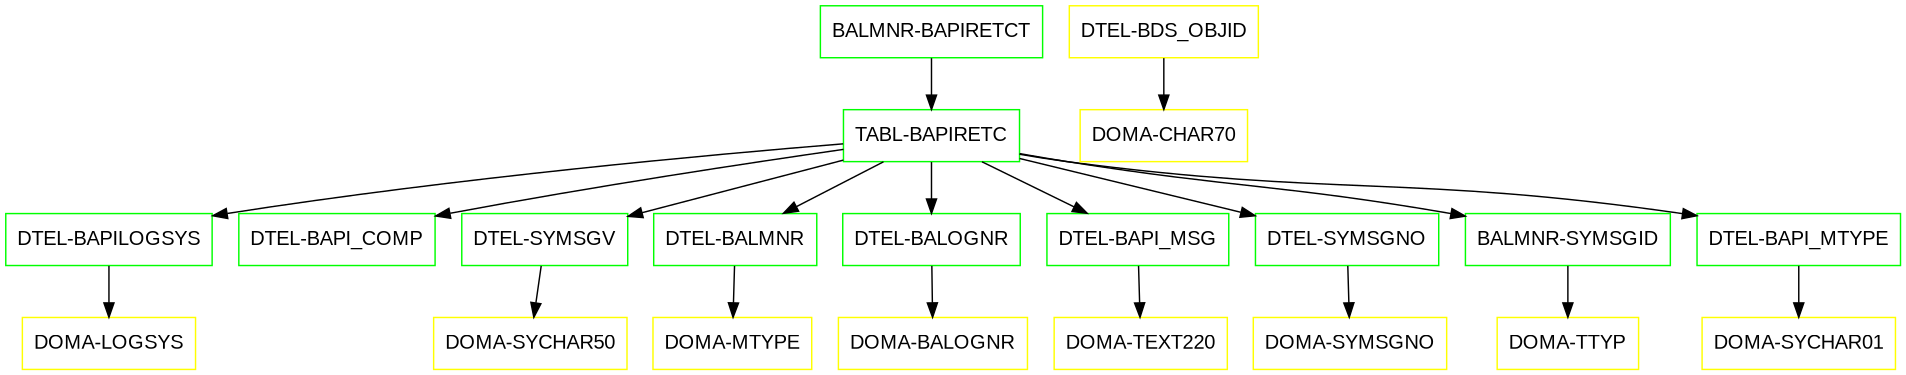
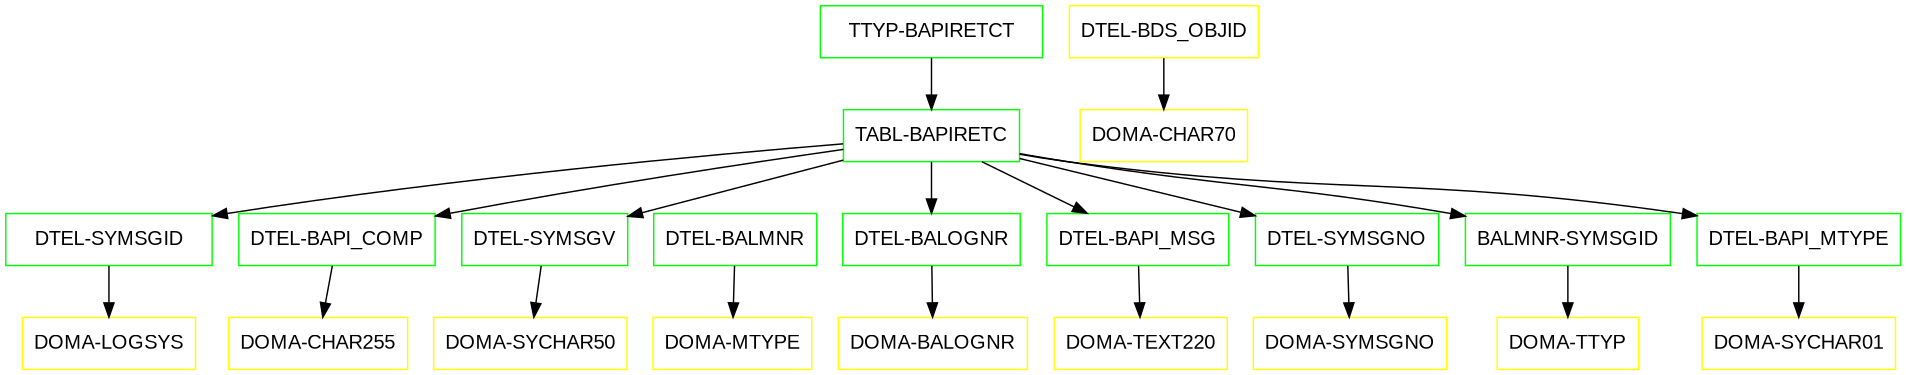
(931, 32) -> (931, 32)
(840, 184) -> none
(109, 240) -> (109, 240)
none -> (318, 343)
